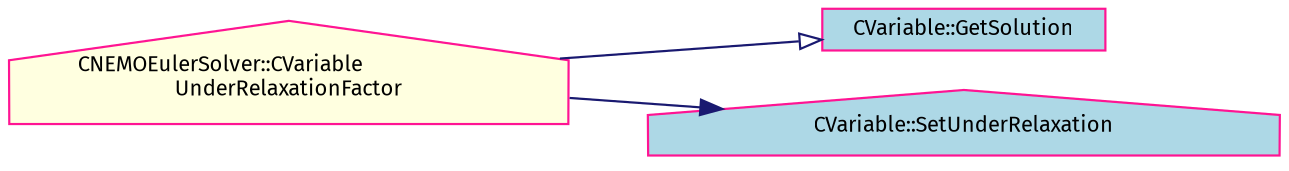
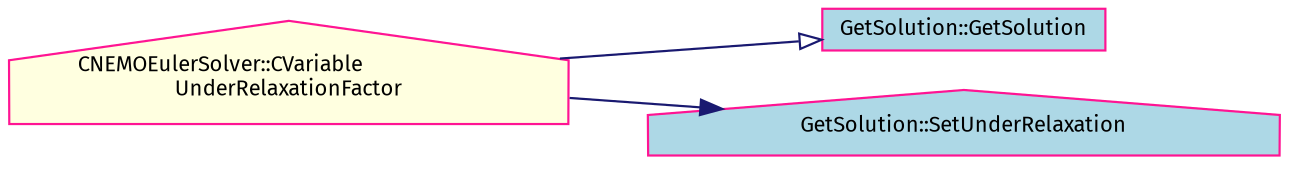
(964, 30) -> (964, 30)
(964, 126) -> (964, 126)
